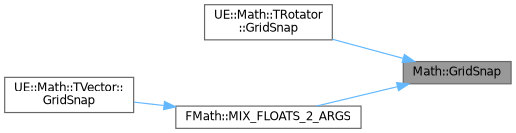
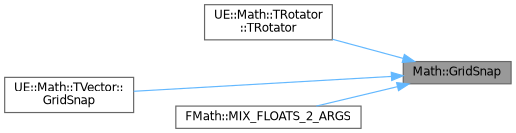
(268, 22) -> (268, 22)
(149, 104) -> (262, 84)
